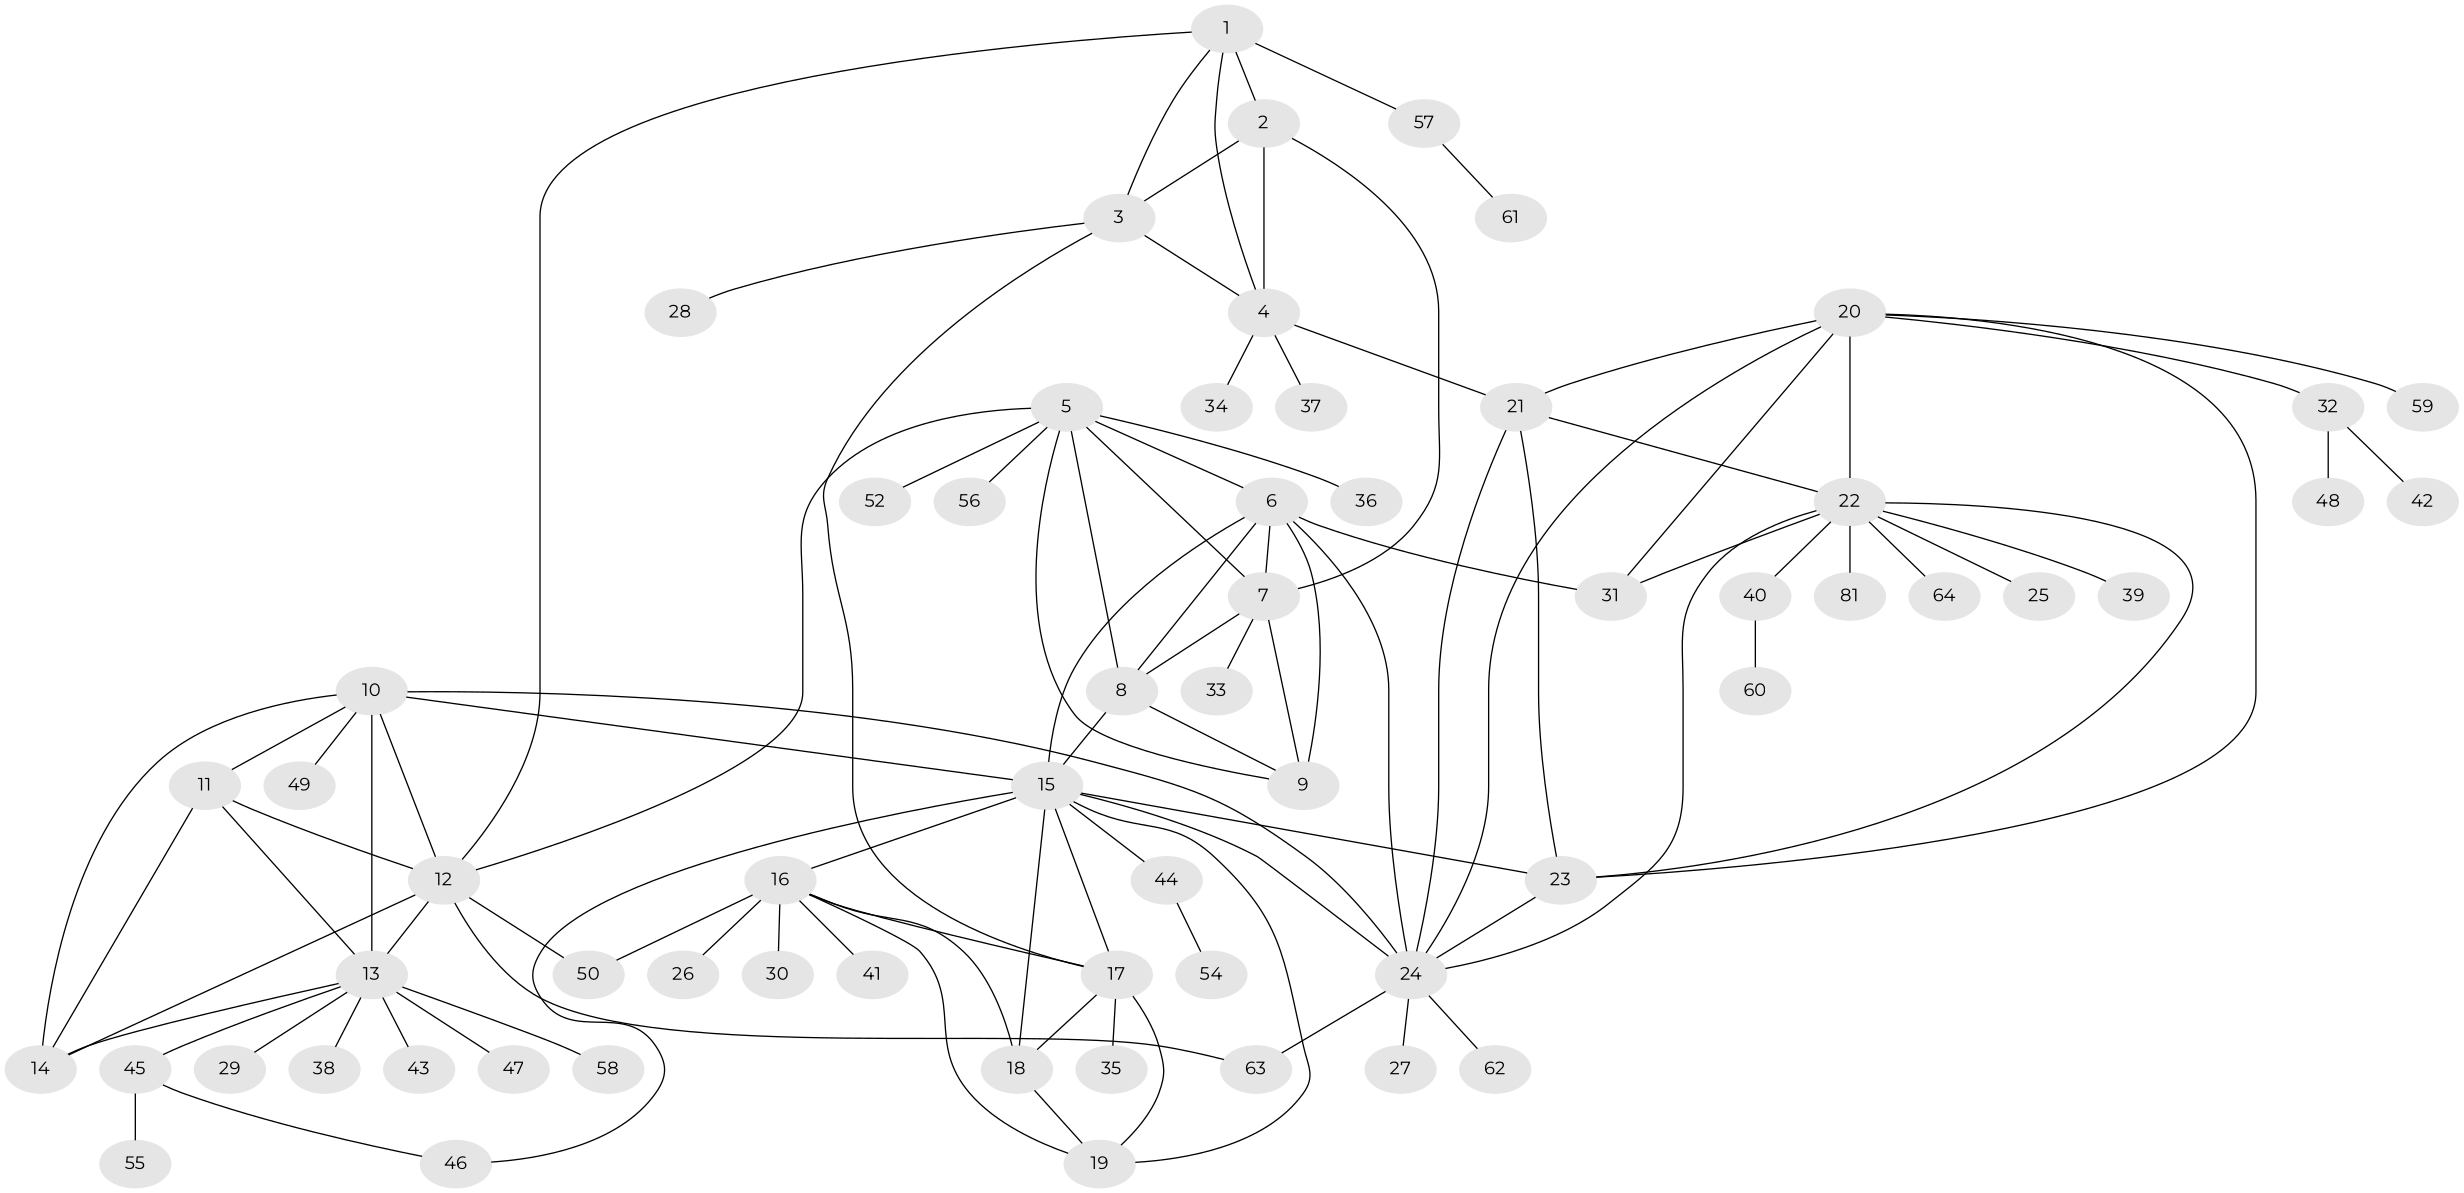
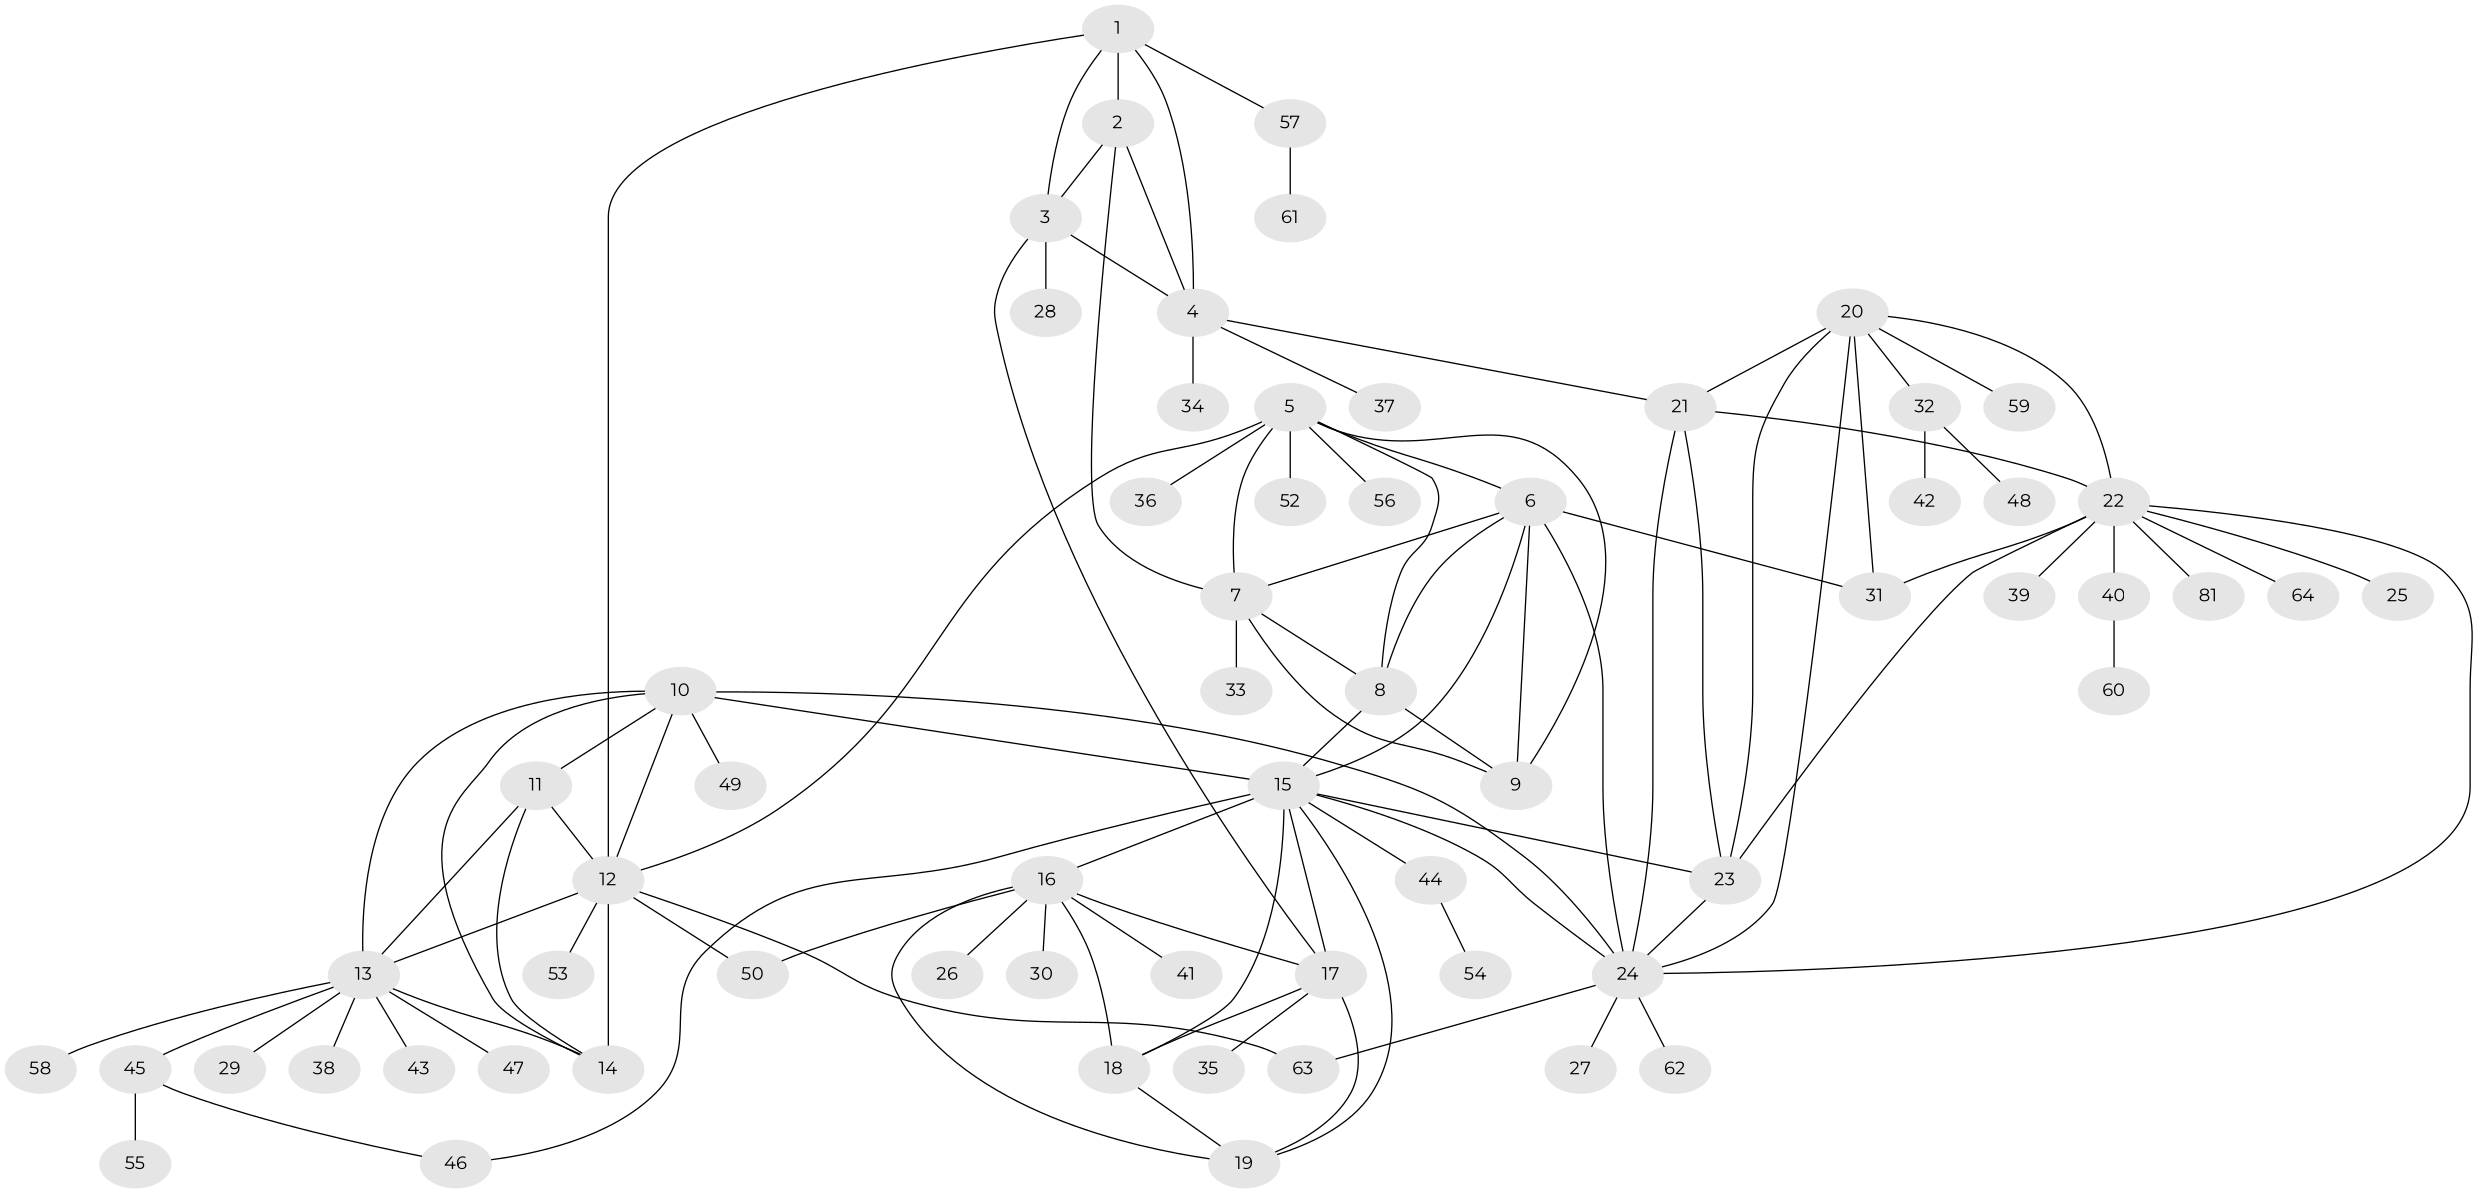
none -> (558, 975)
